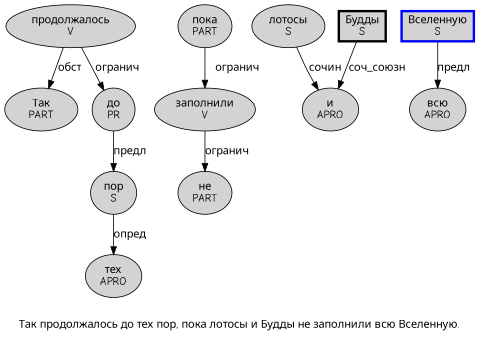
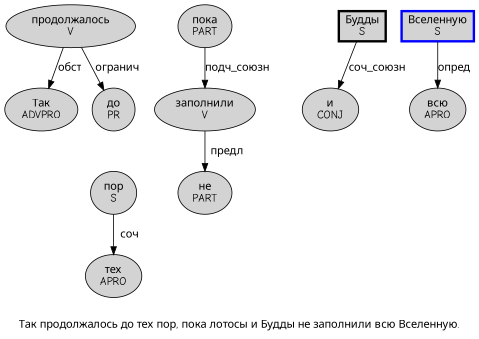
(288, 26) -> none
(238, 68) -> (238, 68)
(454, 68) -> (454, 68)
(41, 110) -> (41, 110)
(330, 110) -> (330, 110)
(114, 147) -> none
(227, 151) -> (227, 151)
(130, 234) -> (130, 234)
